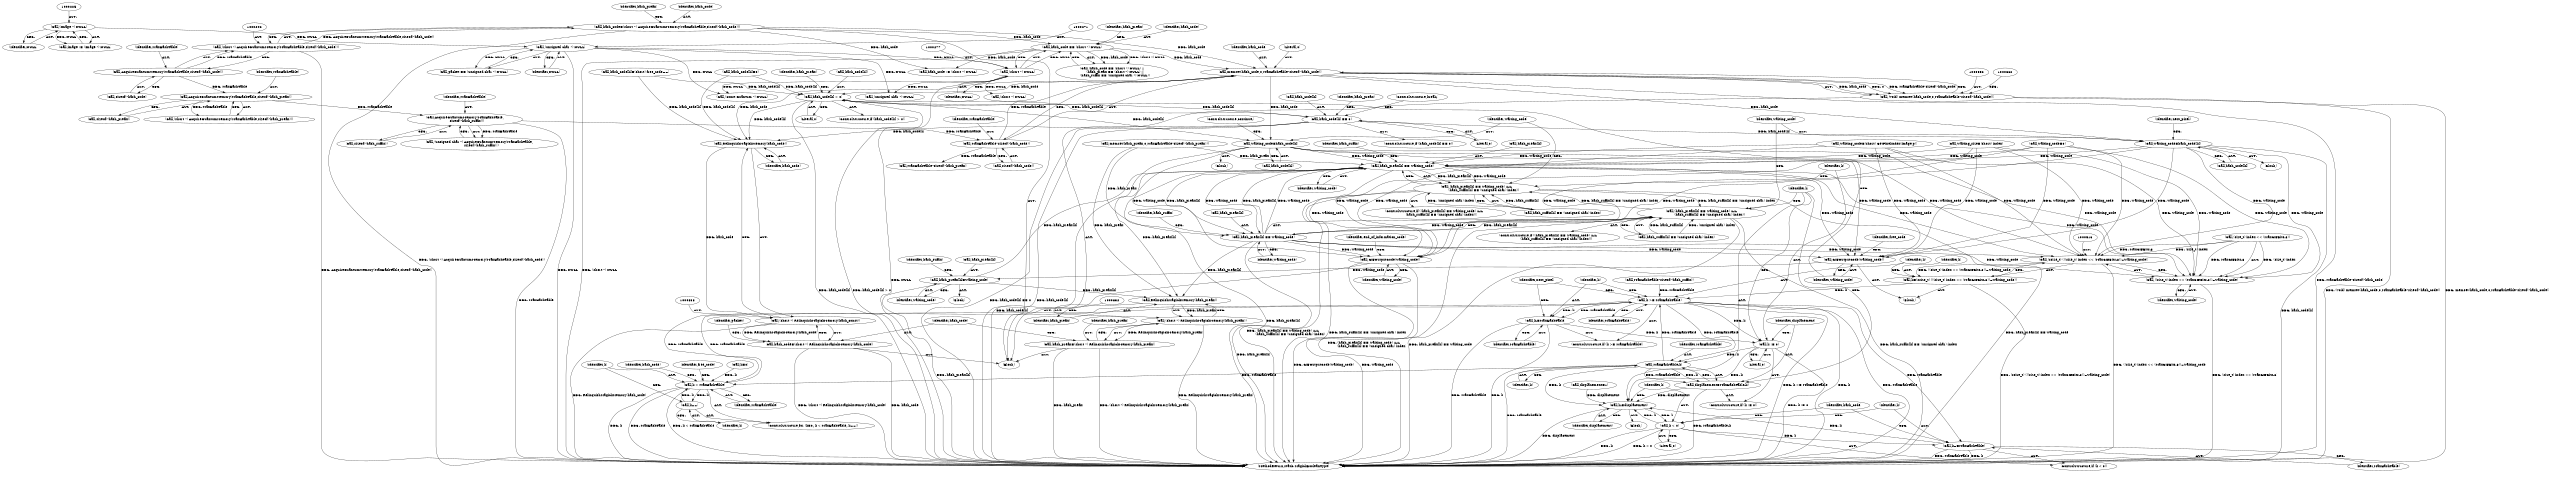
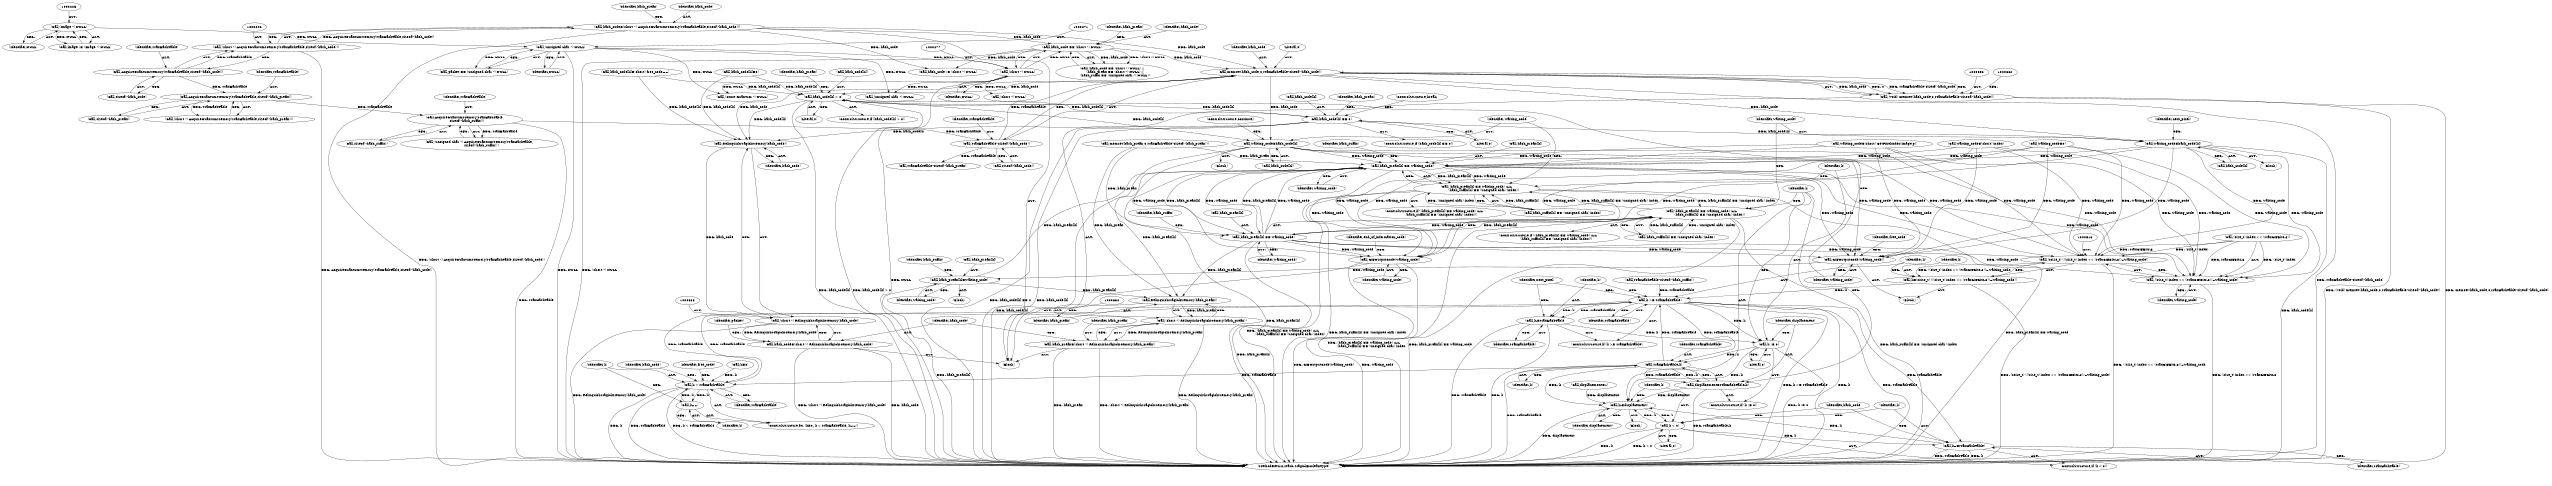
(1976, 144) -> (1976, 144)
(815, 321) -> (815, 321)
